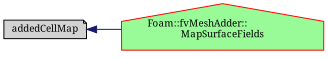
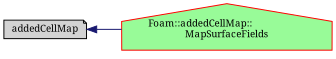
(223, 29) -> (227, 29)
